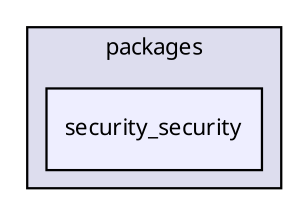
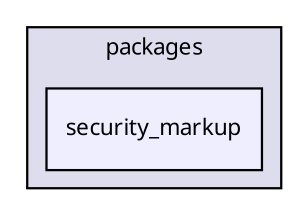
(154, 129) -> (154, 129)
